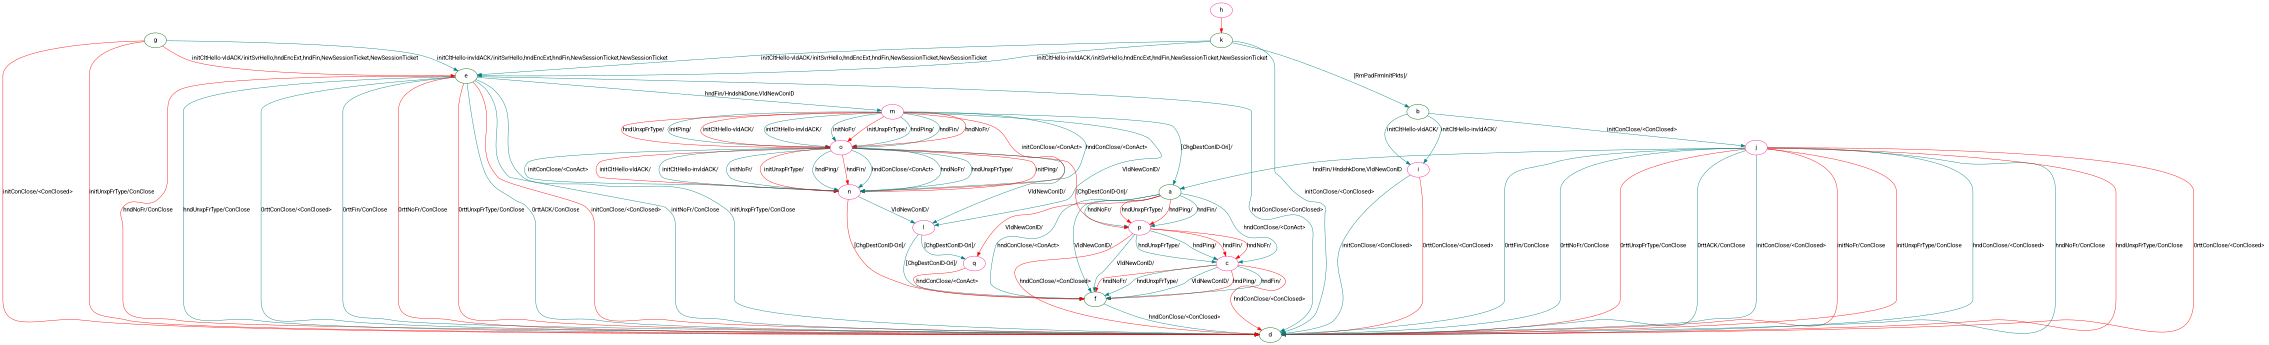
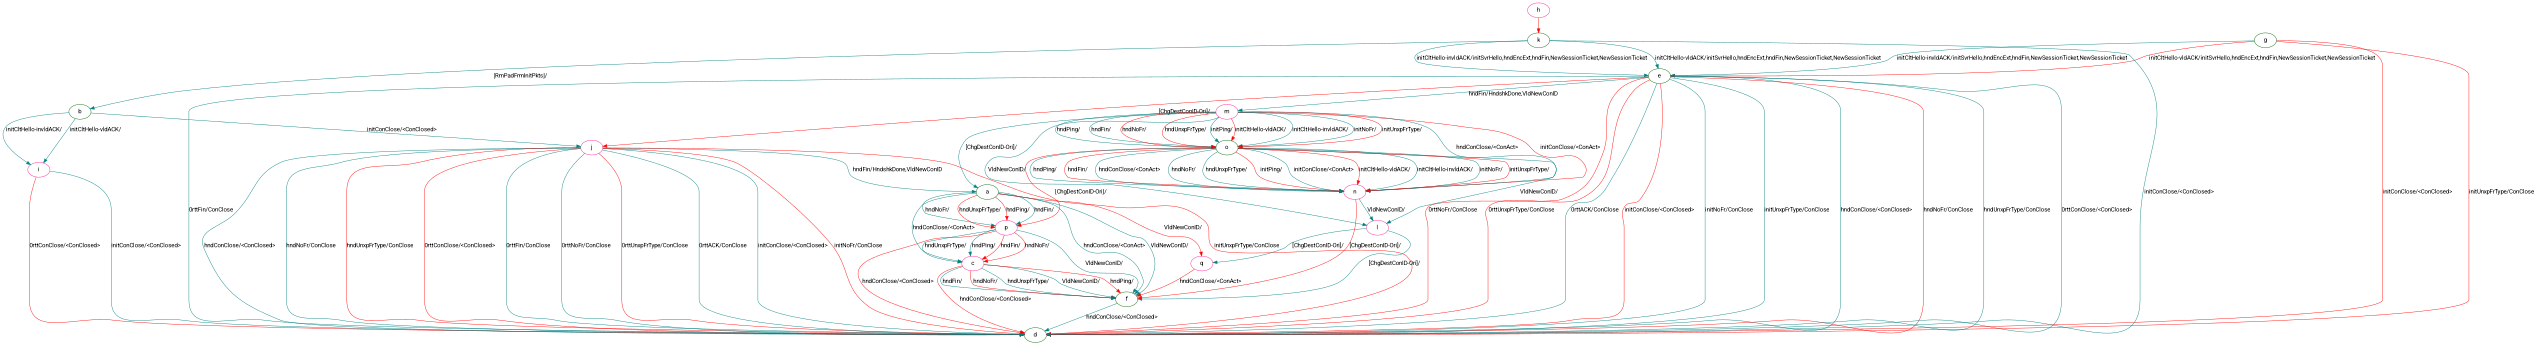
none -> (1127, 107)
(841, 148) -> (1227, 148)
